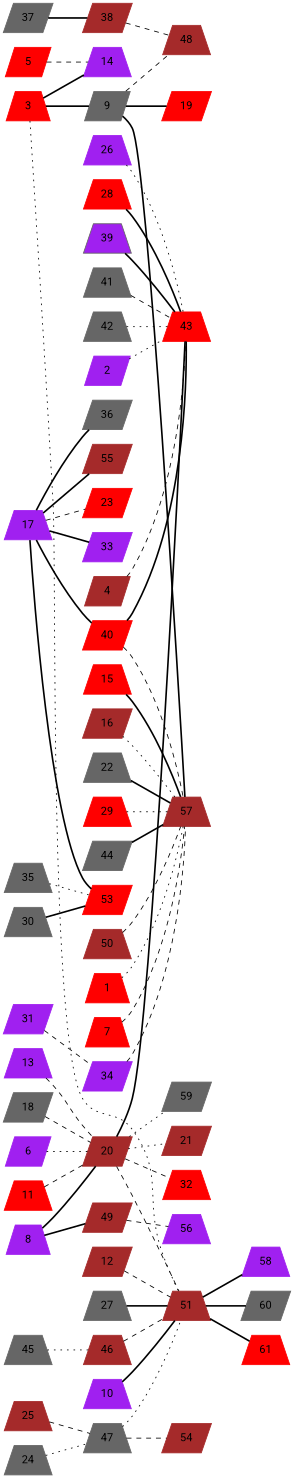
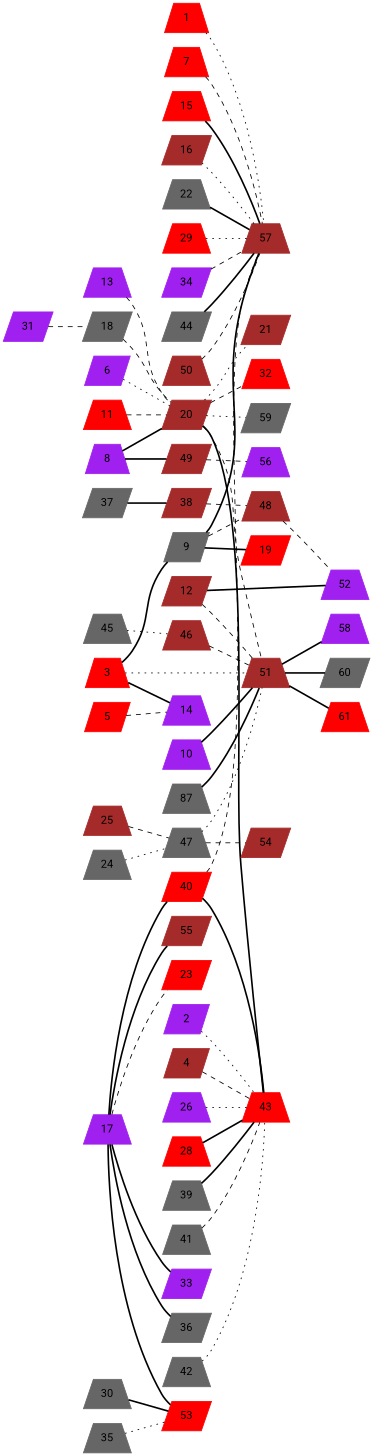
(107, 238) -> (187, 1196)
none -> (345, 585)
(64, 1045) -> (68, 327)
(107, 1306) -> (187, 799)
